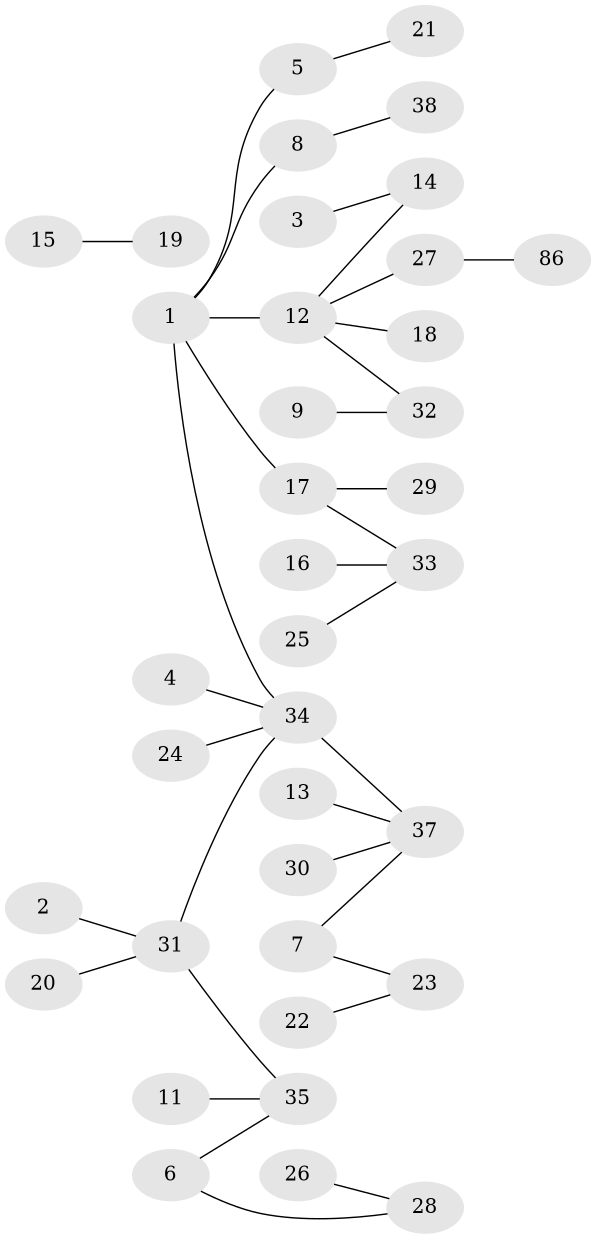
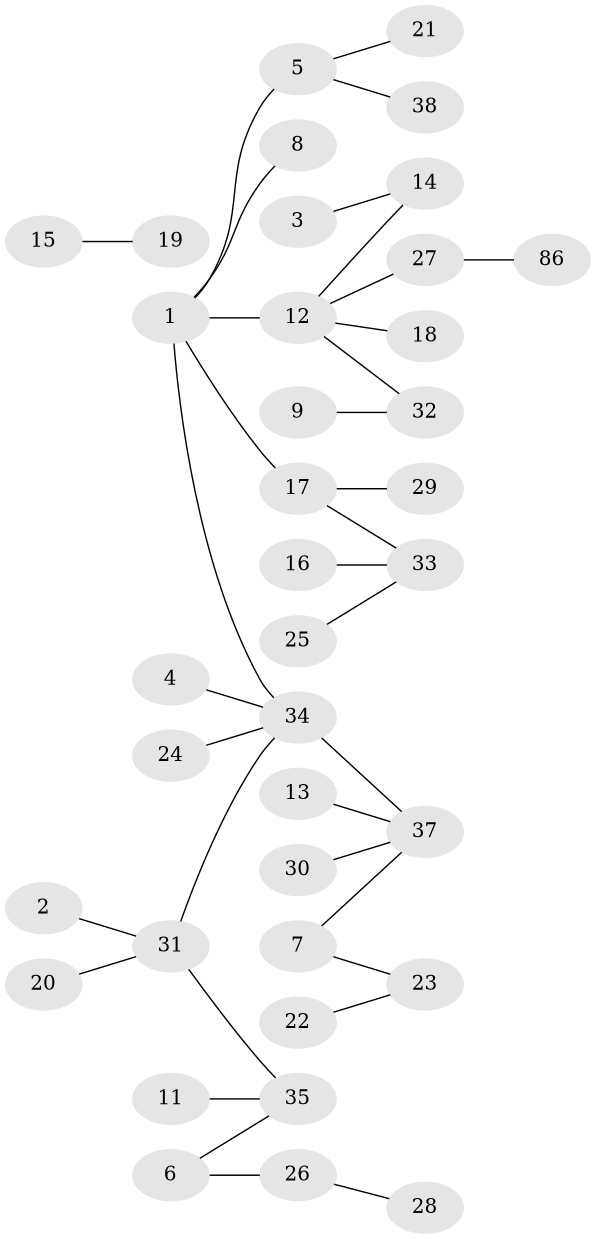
(362, 126) -> (362, 88)
(292, 1218) -> (235, 1175)
